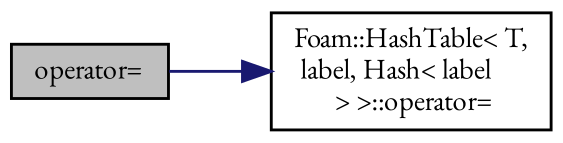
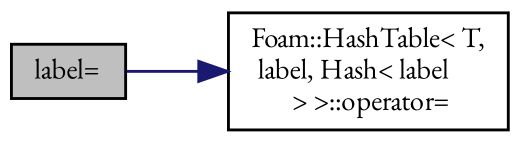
(90, 71) -> (69, 71)
